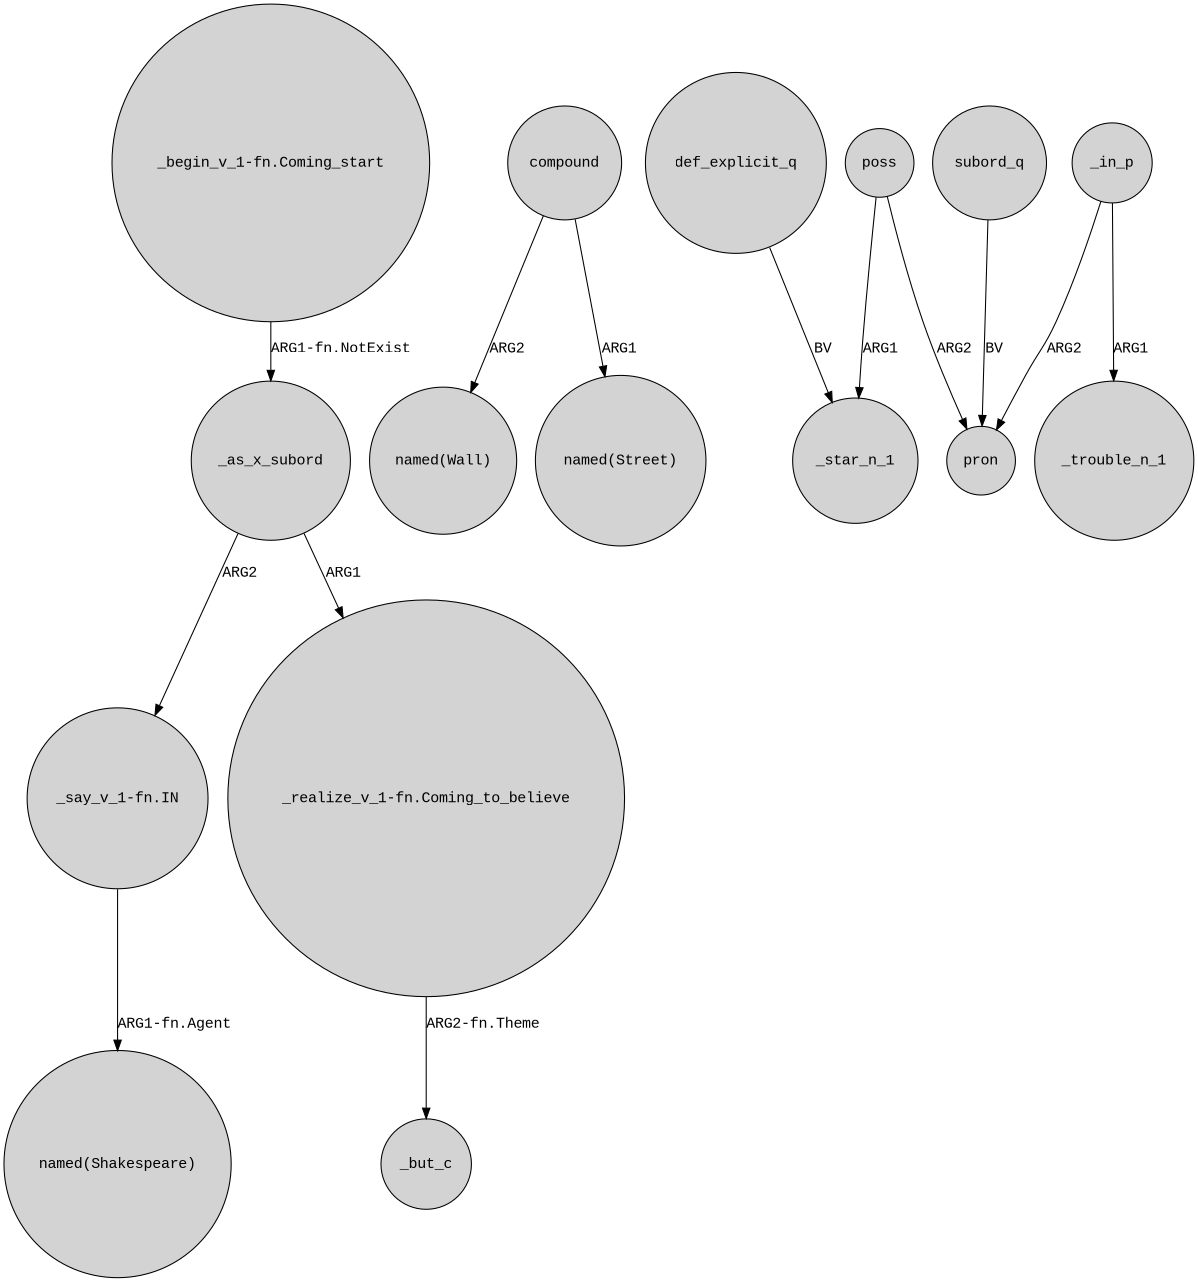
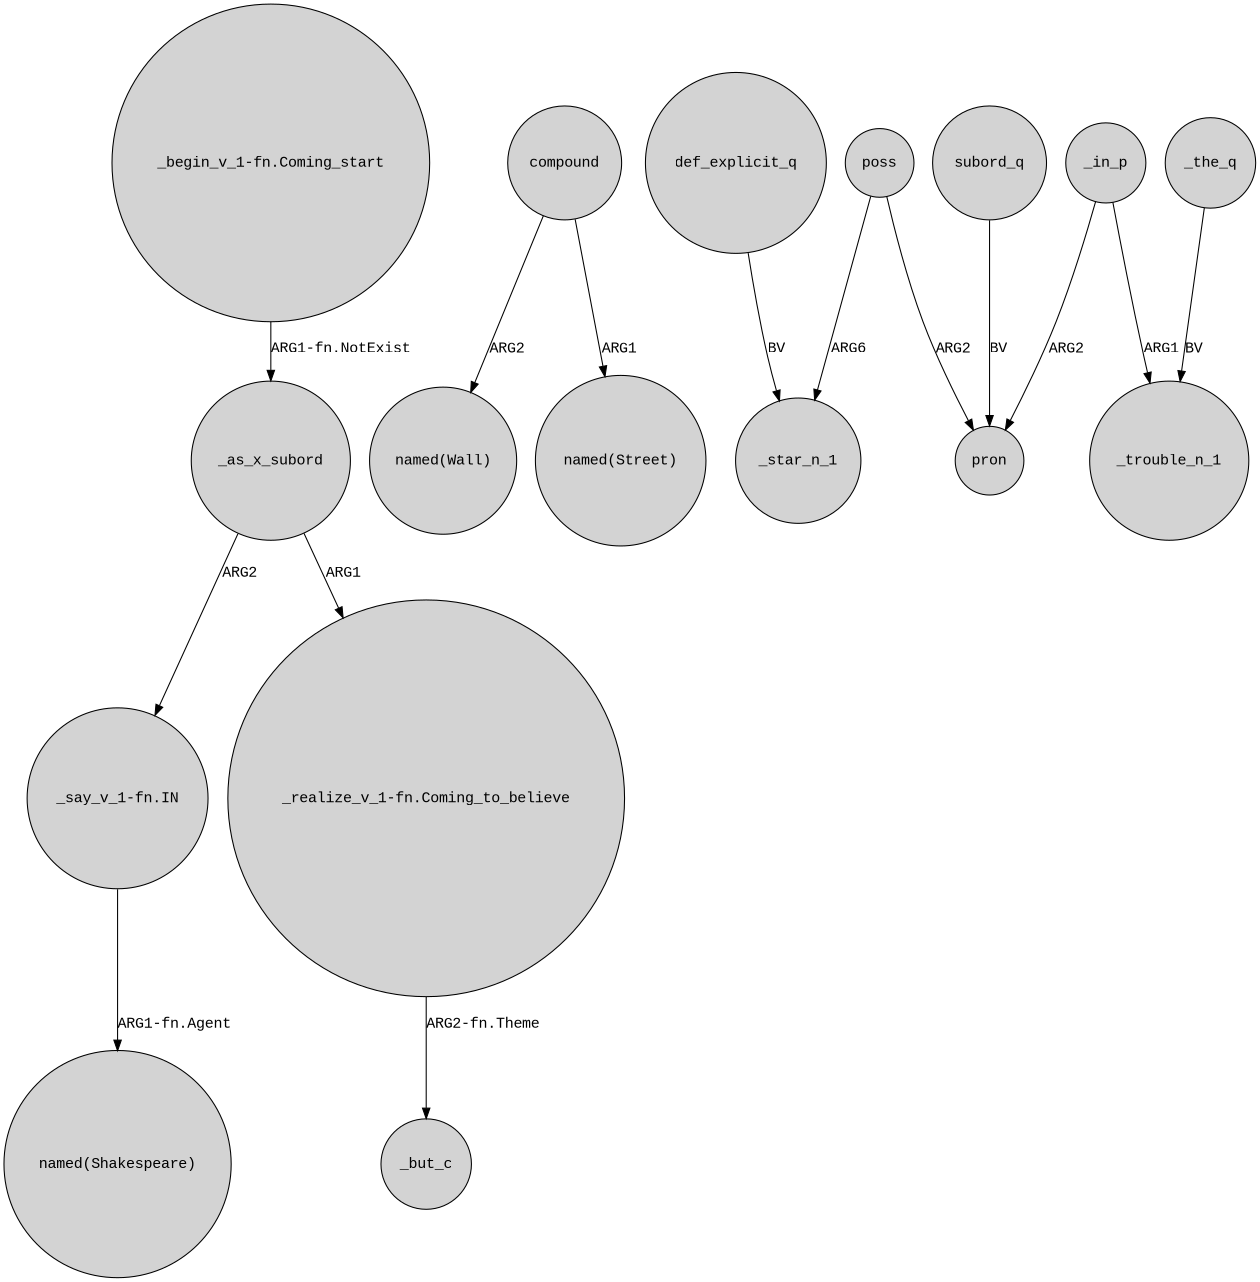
none -> (1210, 163)
(881, 349) -> (849, 349)
